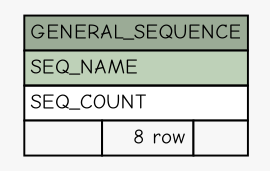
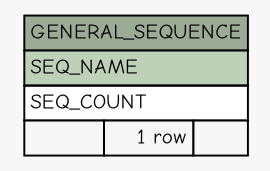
(160, 137) -> (162, 137)
